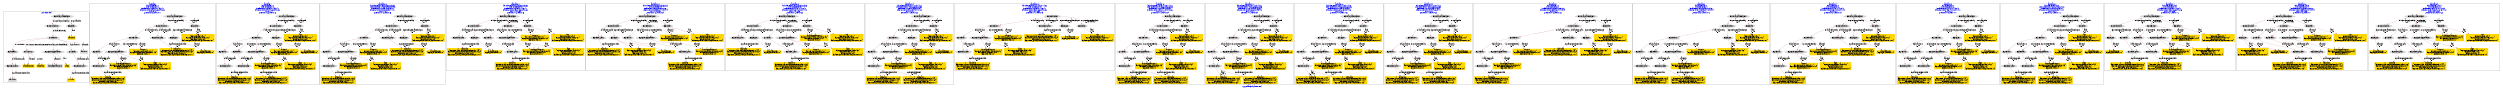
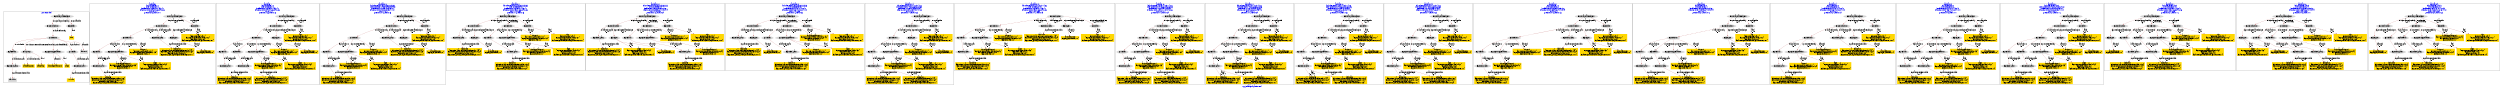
(72, 38) -> (72, 38)
(32, 59) -> (33, 59)
(40, 59) -> (43, 59)
(55, 66) -> (55, 66)
